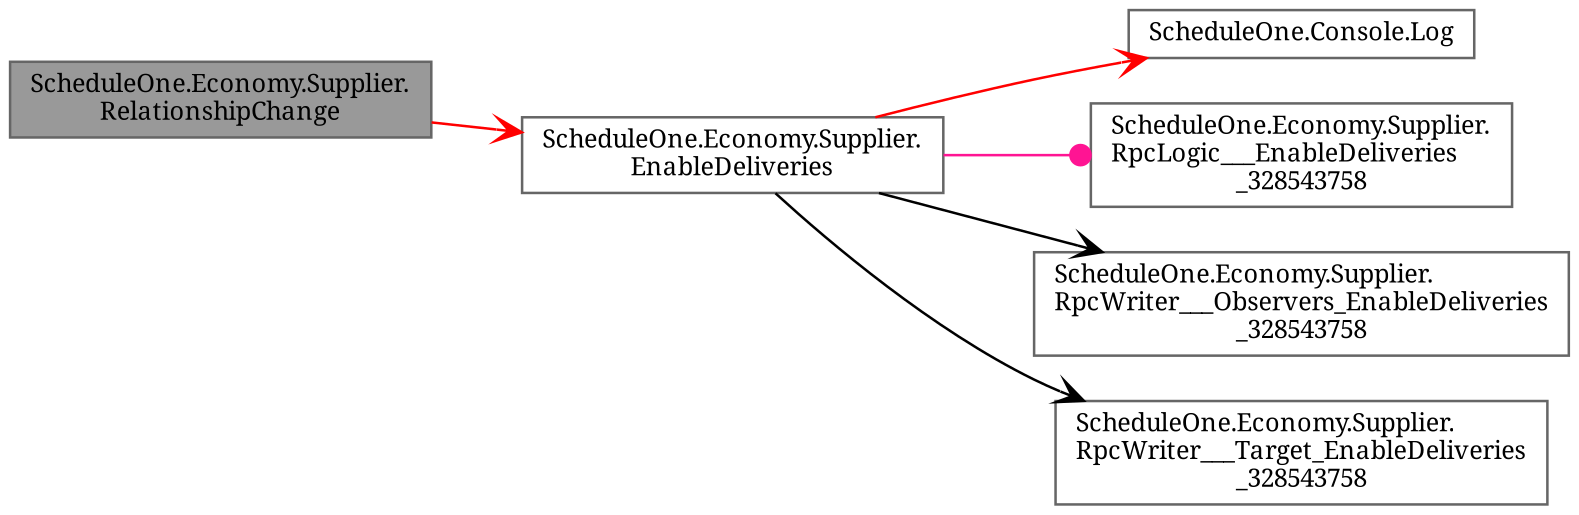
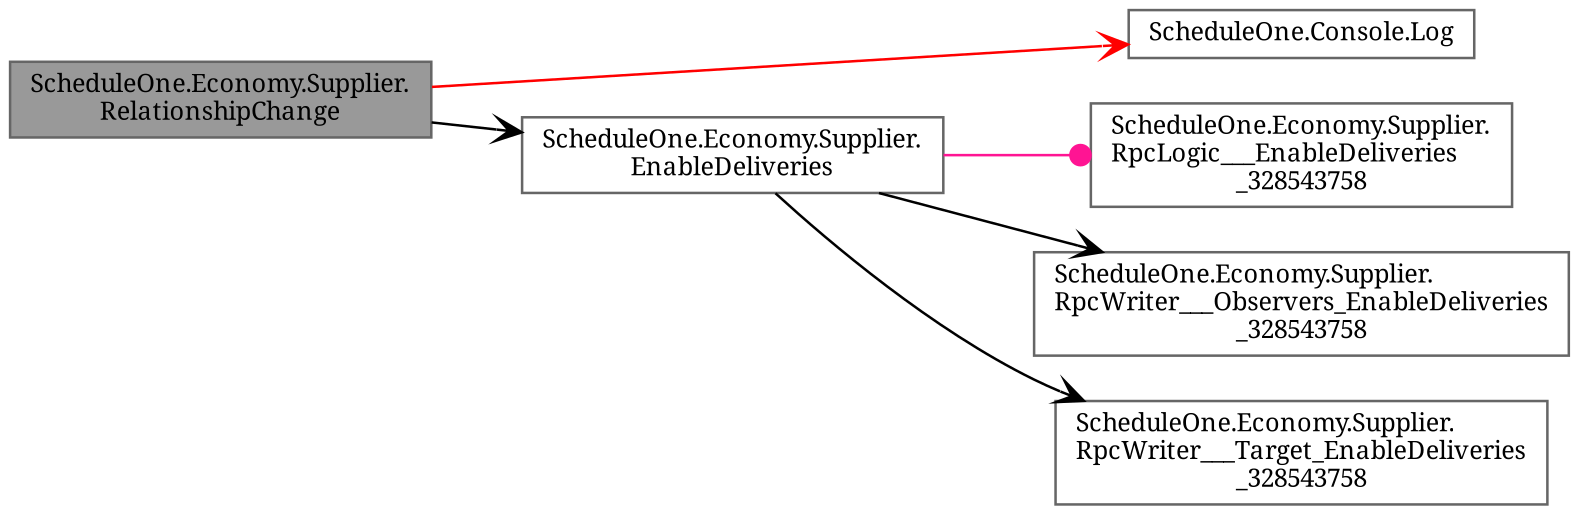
(998, 87) -> (767, 66)
(464, 126) -> (464, 126)
